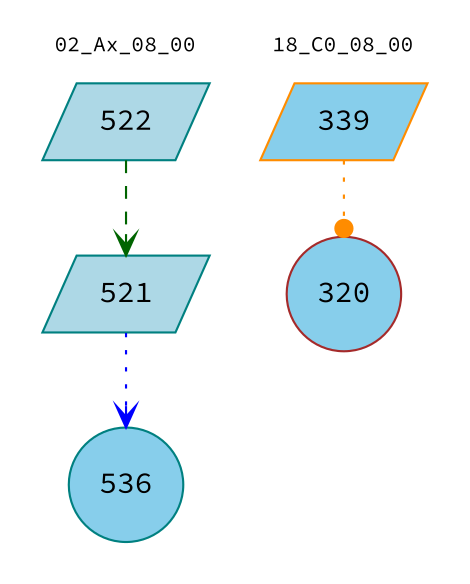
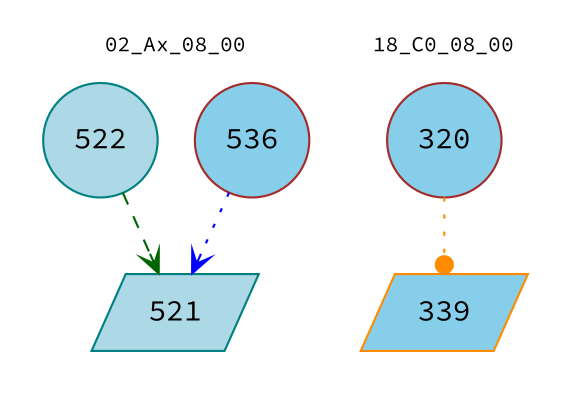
(126, 122) -> (100, 140)
(344, 190) -> (444, 227)
(126, 369) -> (215, 223)
(126, 485) -> (252, 140)
